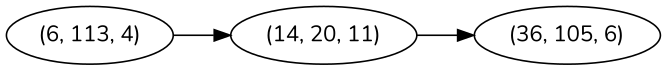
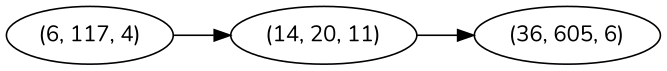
(90, 35) -> (90, 35)
(567, 35) -> (567, 35)
